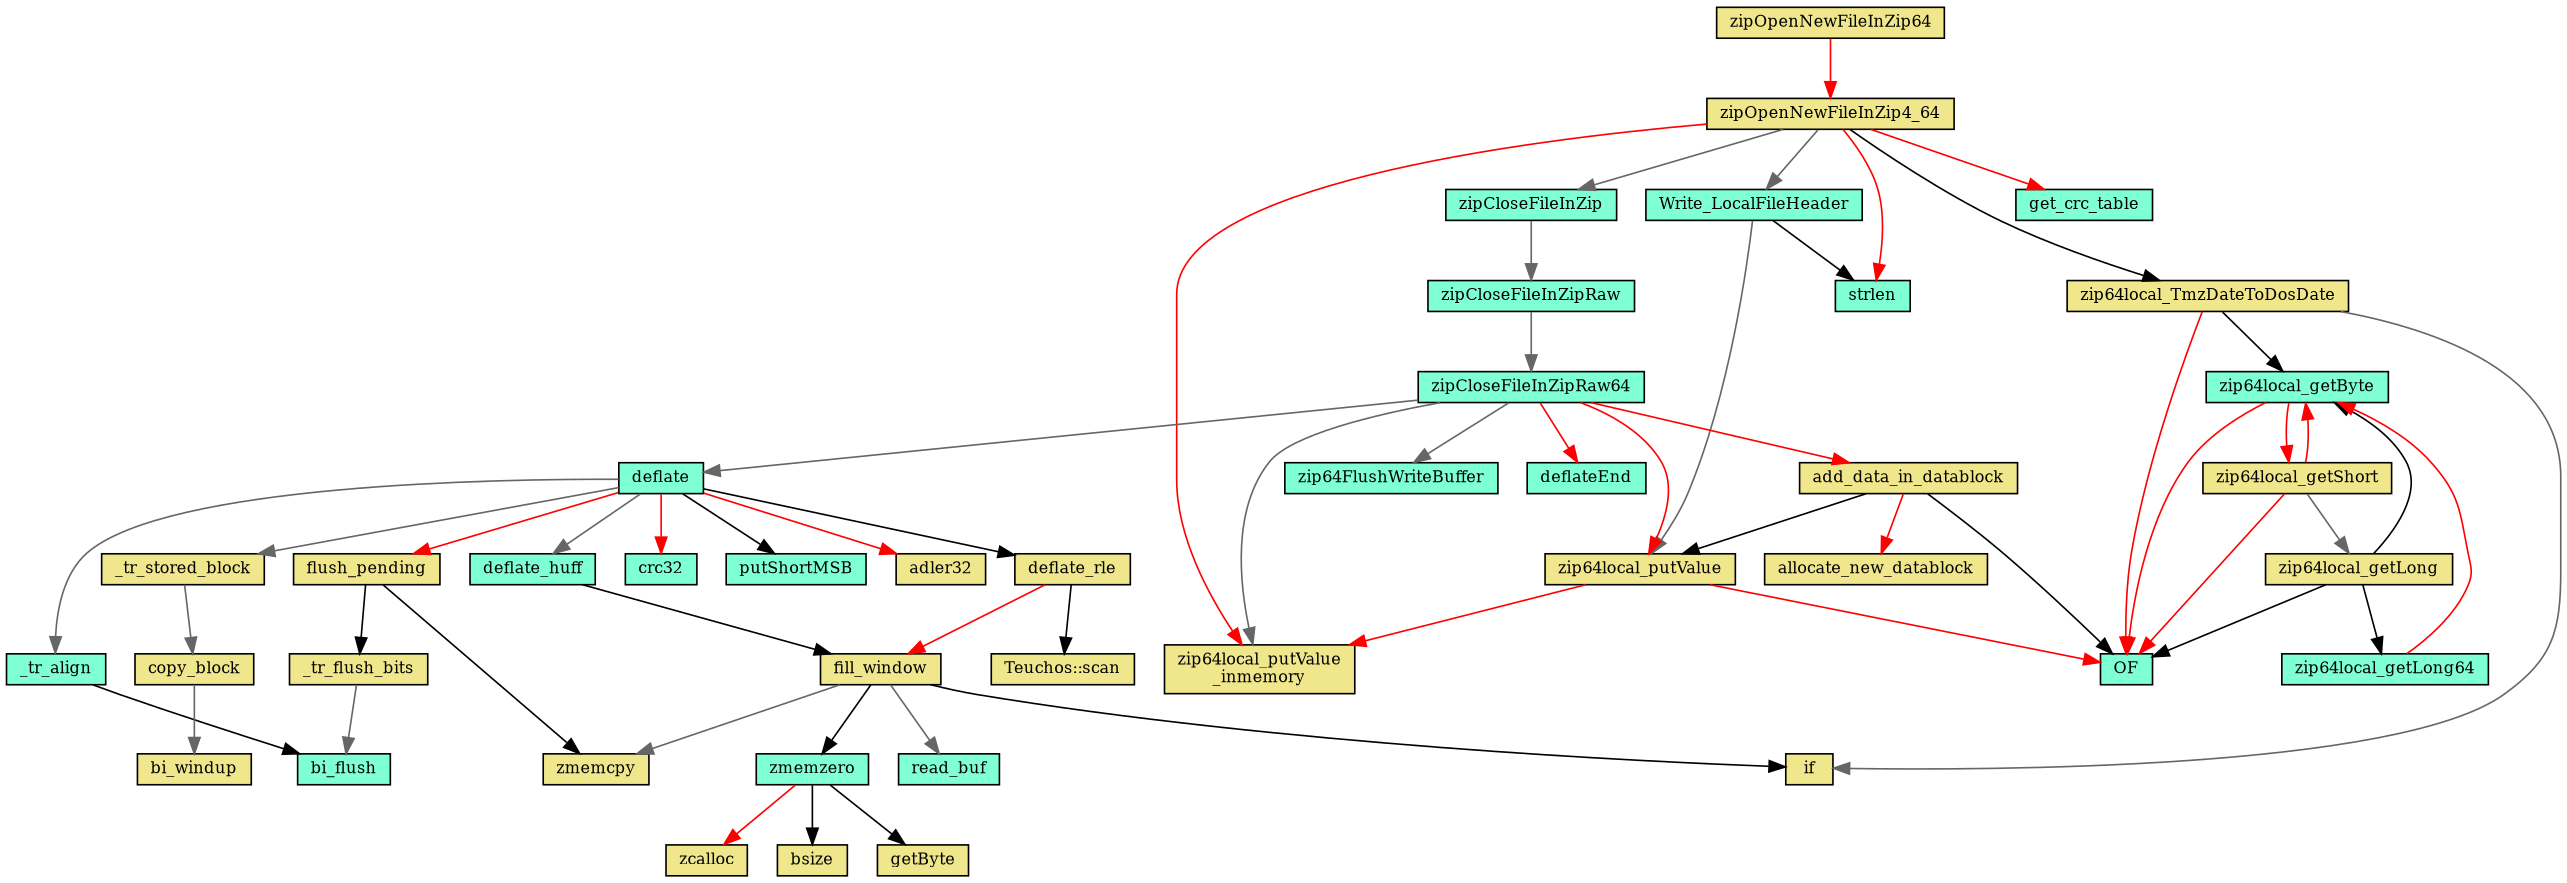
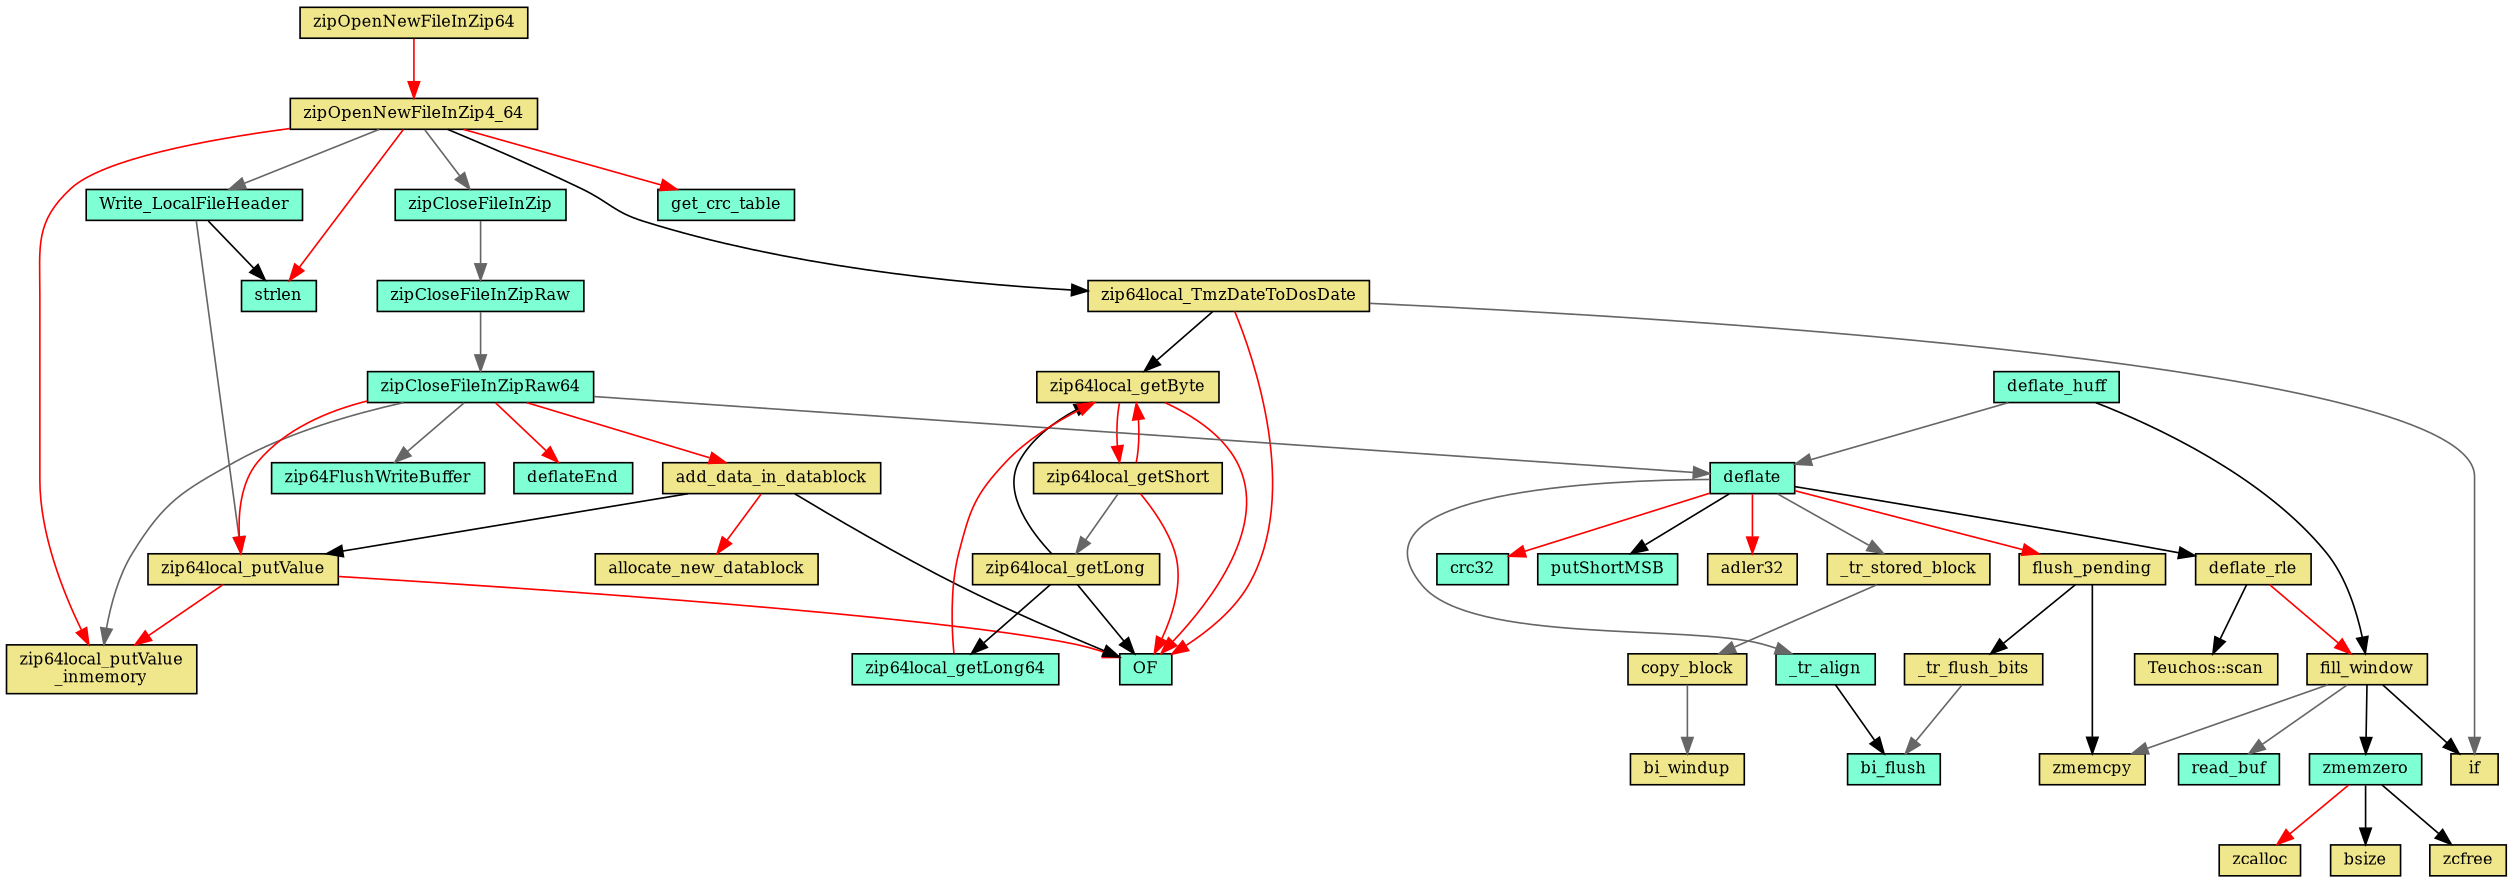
(2297, 387) -> (1128, 387)
(604, 519) -> (1910, 431)
(923, 860) -> (2468, 860)
